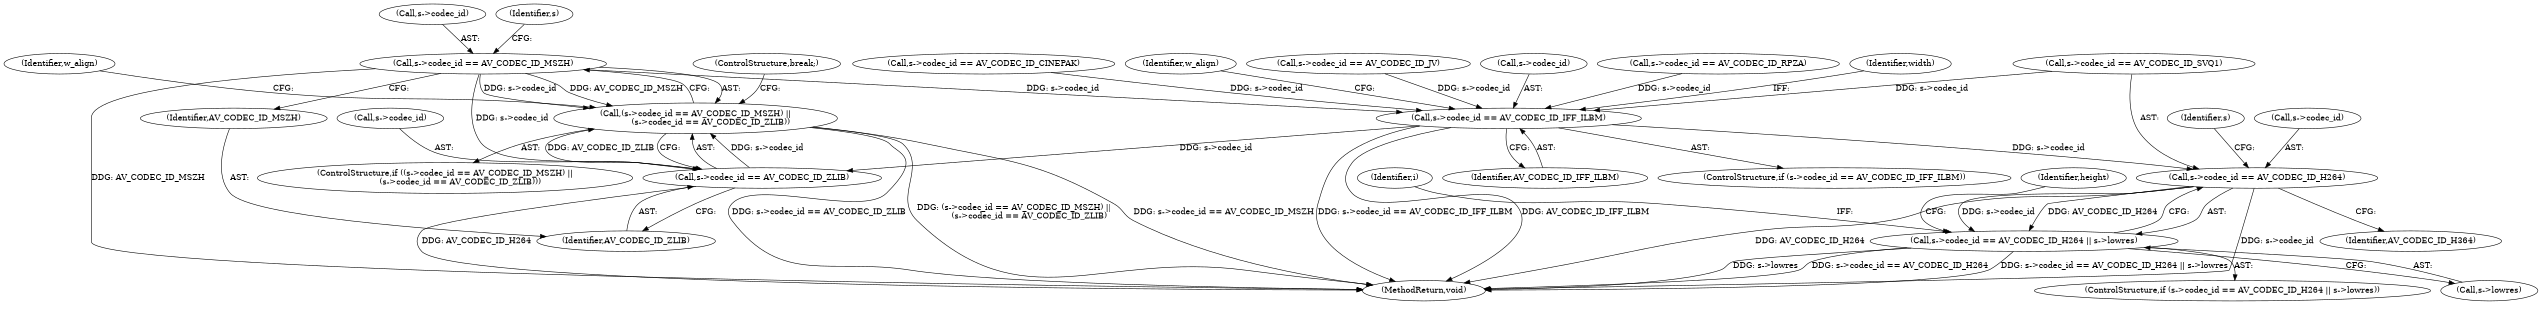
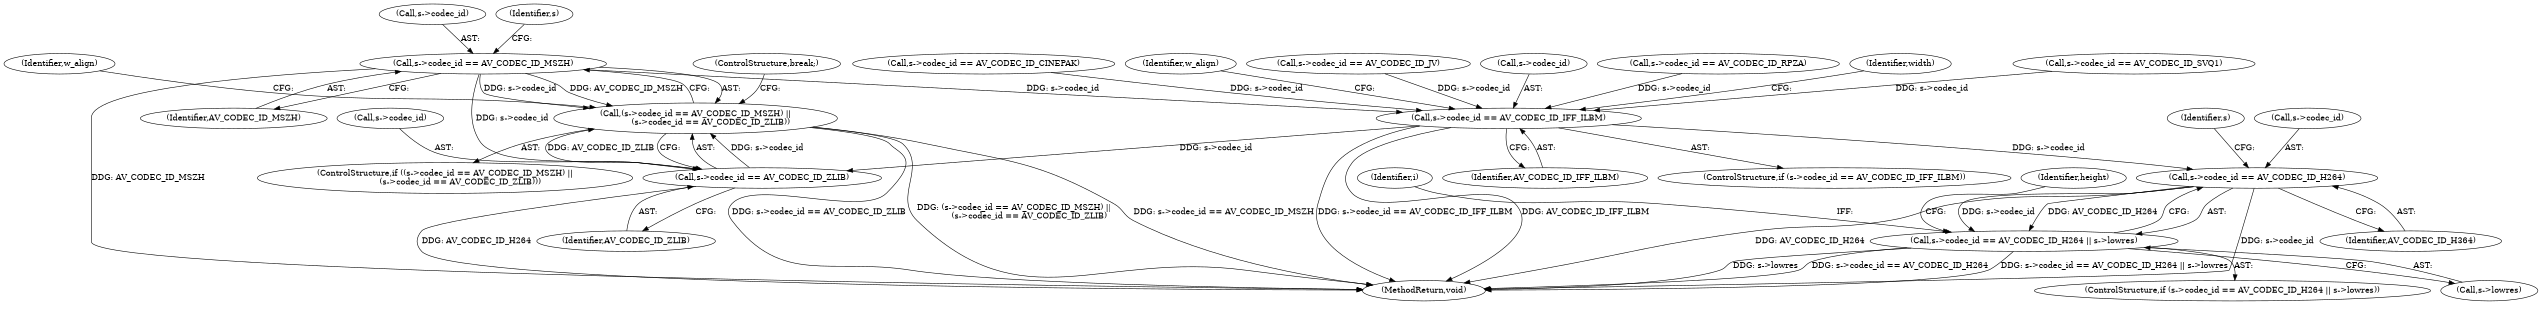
(1783, 89) -> (1783, 89)
(2141, 134) -> (2376, 202)
(350, 221) -> (324, 85)
